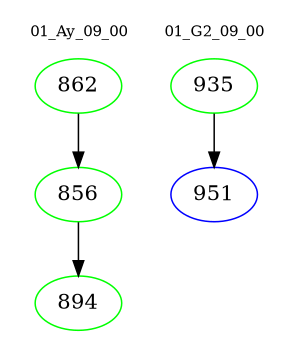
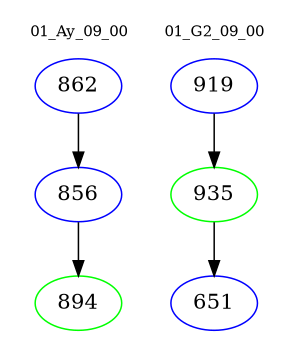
(78, 86) -> (78, 86)
none -> (214, 86)
(78, 195) -> (78, 195)
(214, 195) -> (214, 303)
